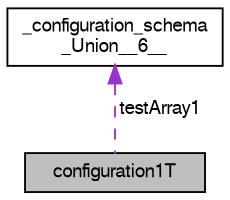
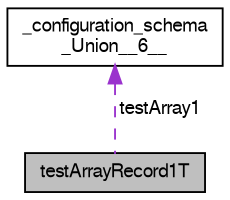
(115, 173) -> (115, 173)
